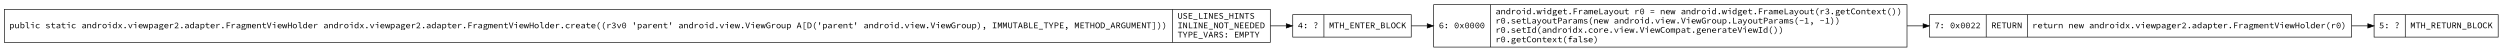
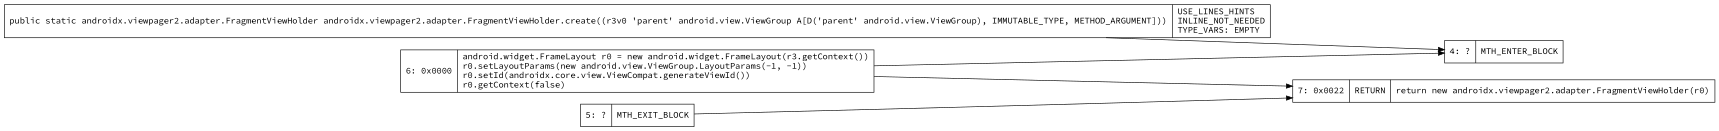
(1419, 26) -> (1156, 60)
(2360, 26) -> (990, 106)
(2452, 26) -> (653, 115)
